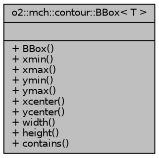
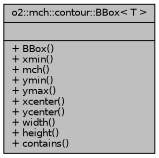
(34, 70) -> (31, 70)
